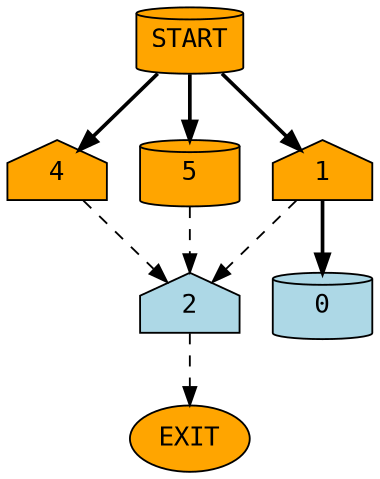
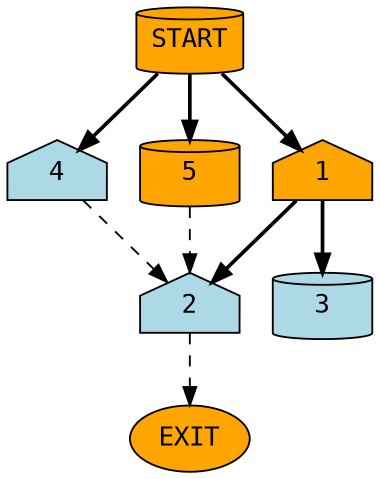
(57, 173) -> (57, 173)
(261, 235) -> (261, 235)
(323, 306) -> (323, 306)
